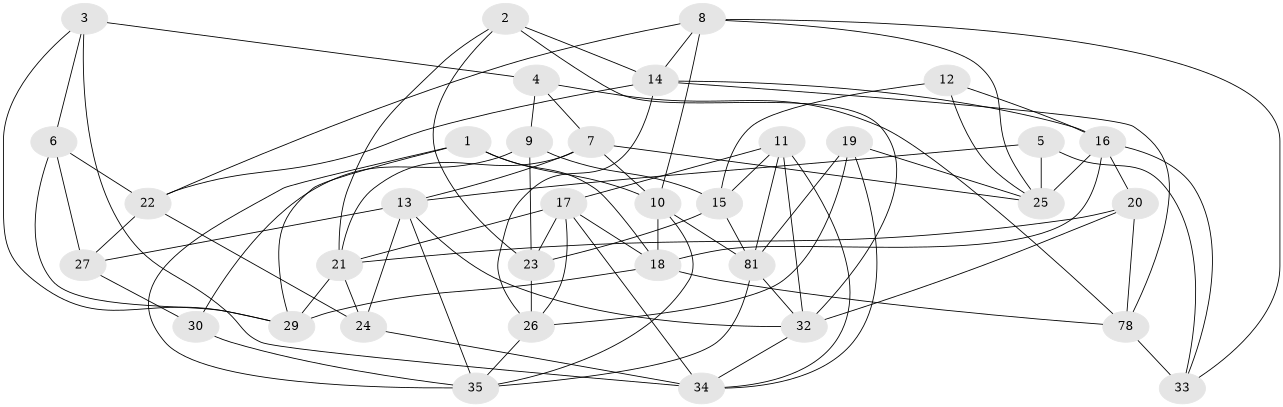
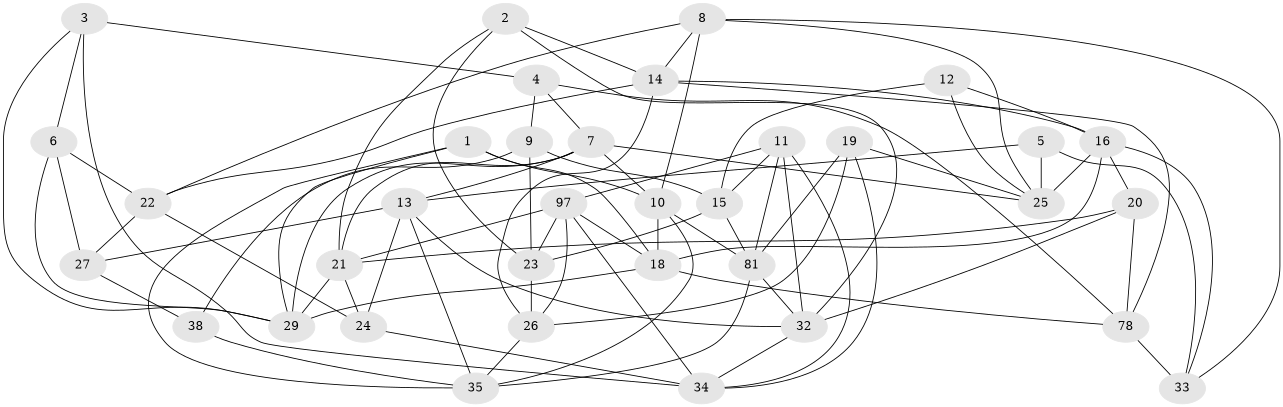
none -> (373, 175)
(564, 204) -> (564, 204)
(196, 327) -> (196, 327)
